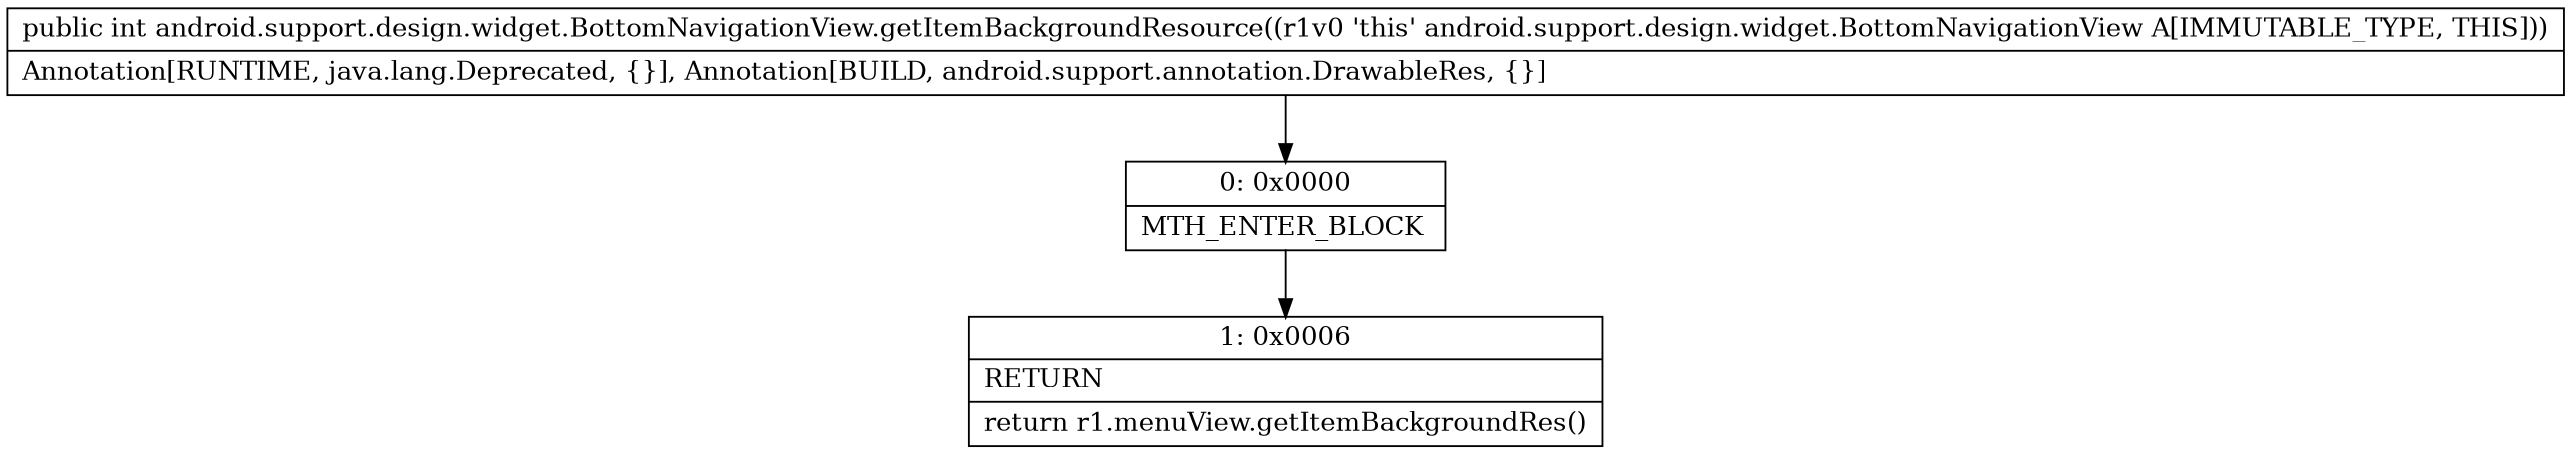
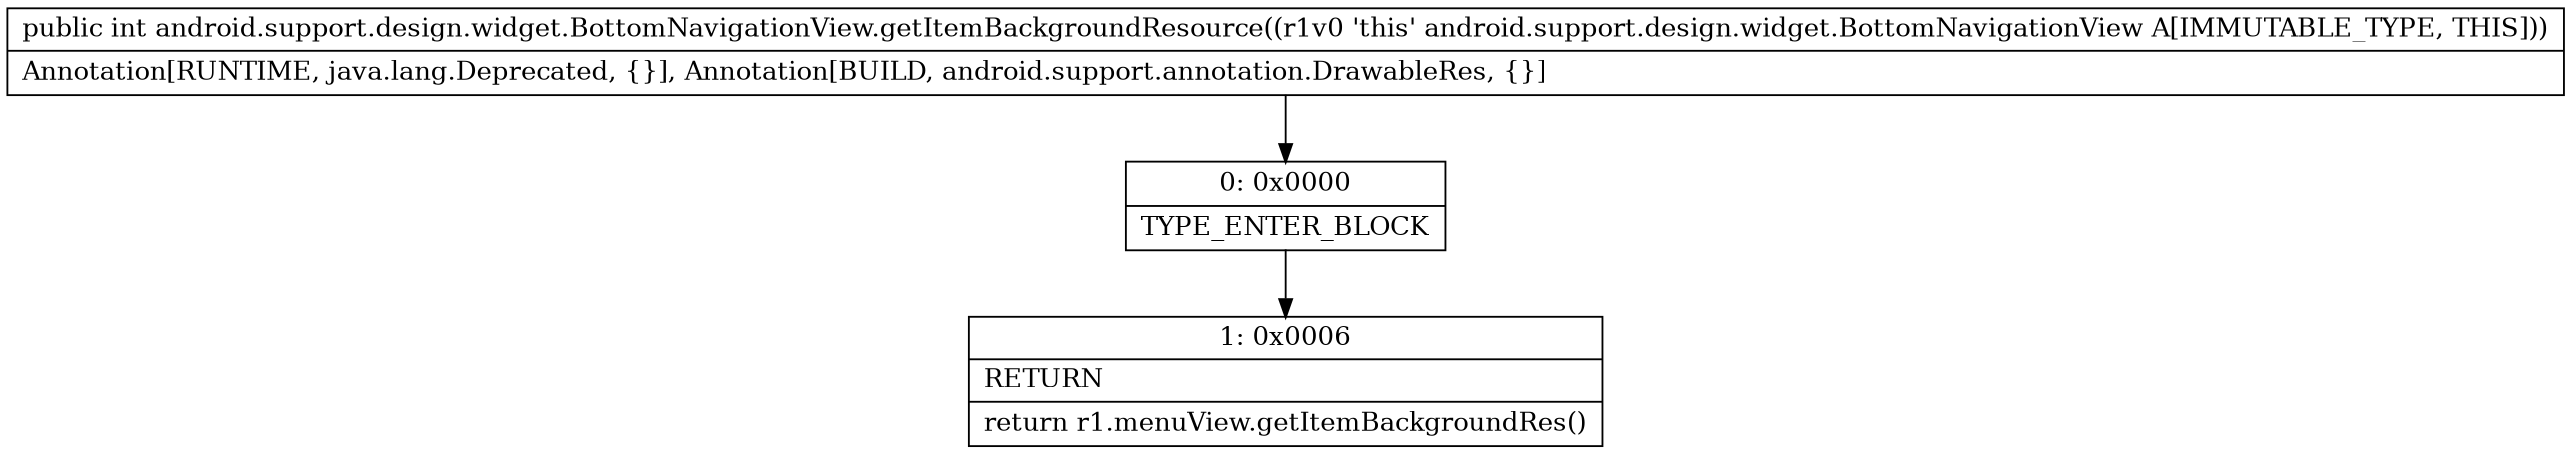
(1283, 227) -> (1286, 227)
